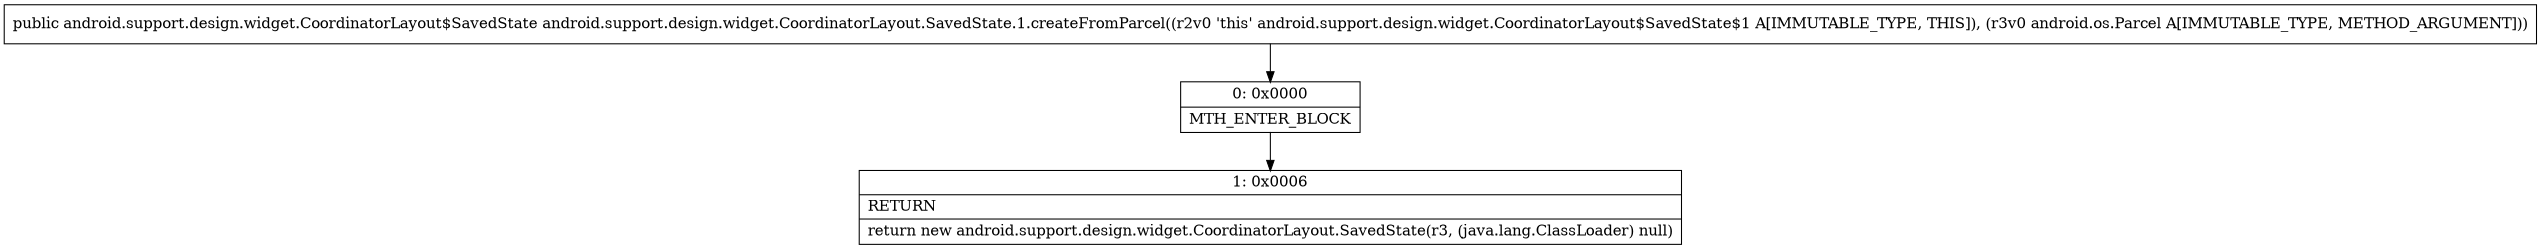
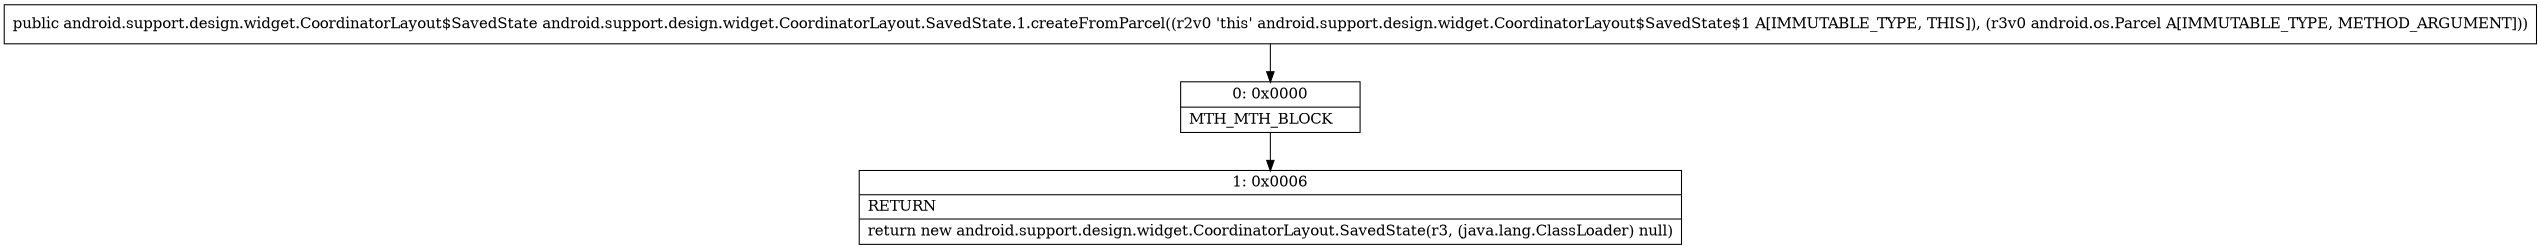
(1270, 119) -> (1261, 119)
